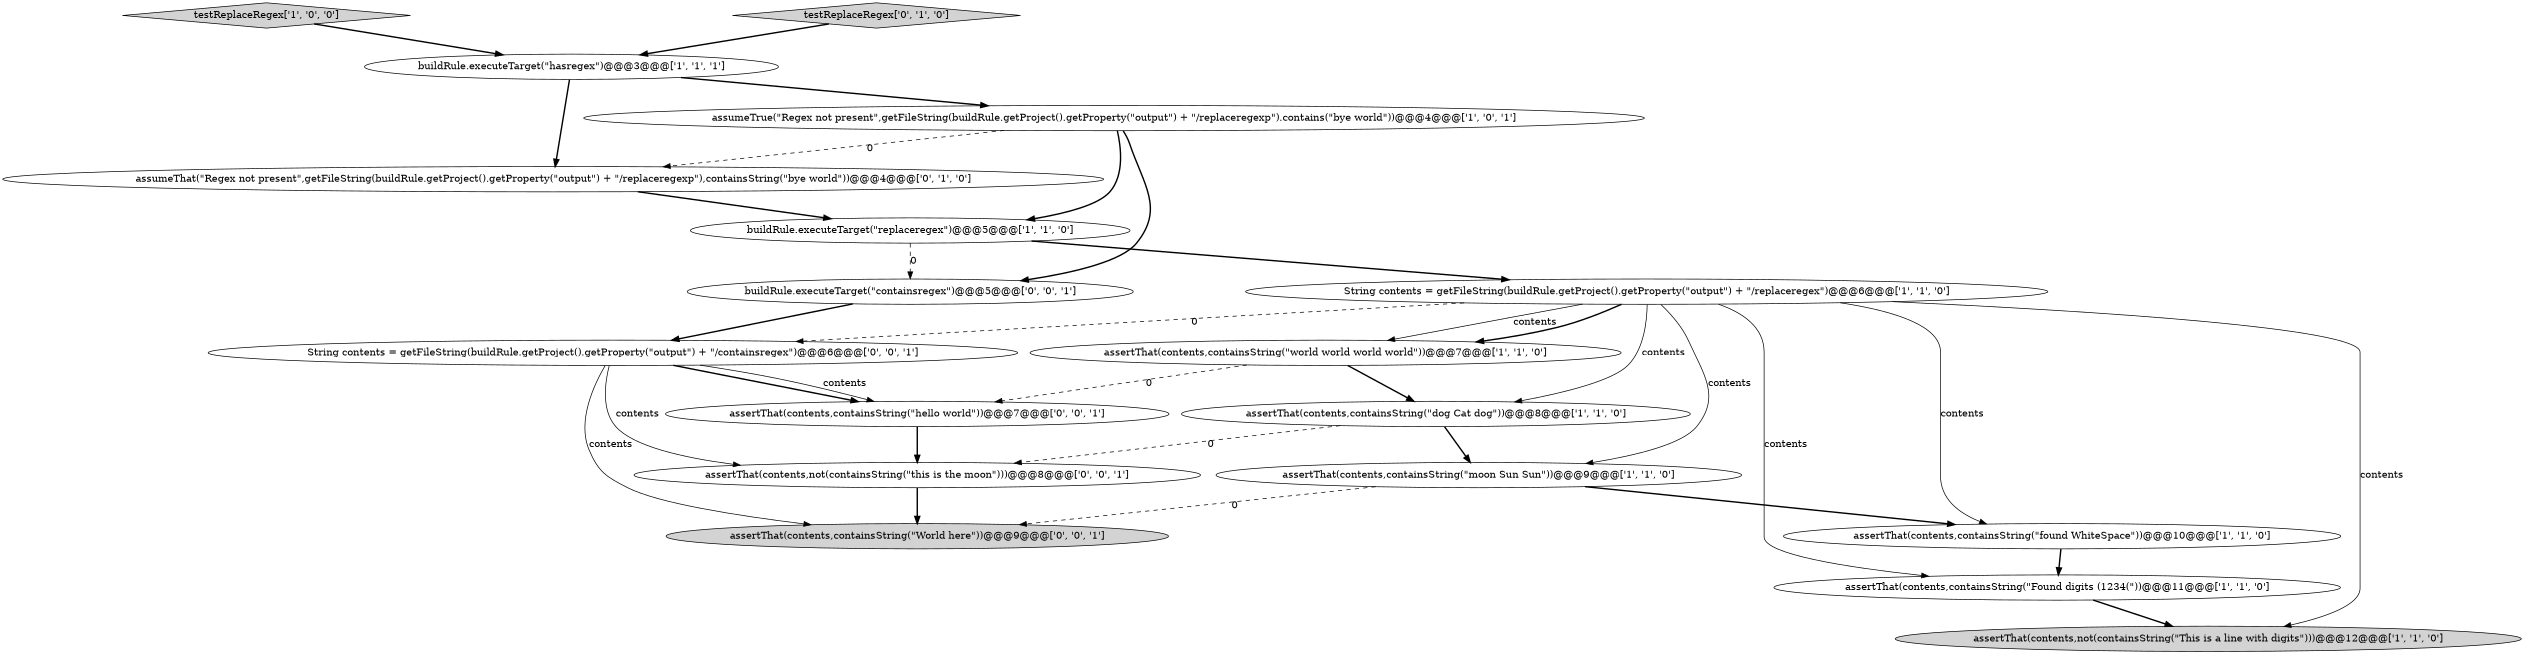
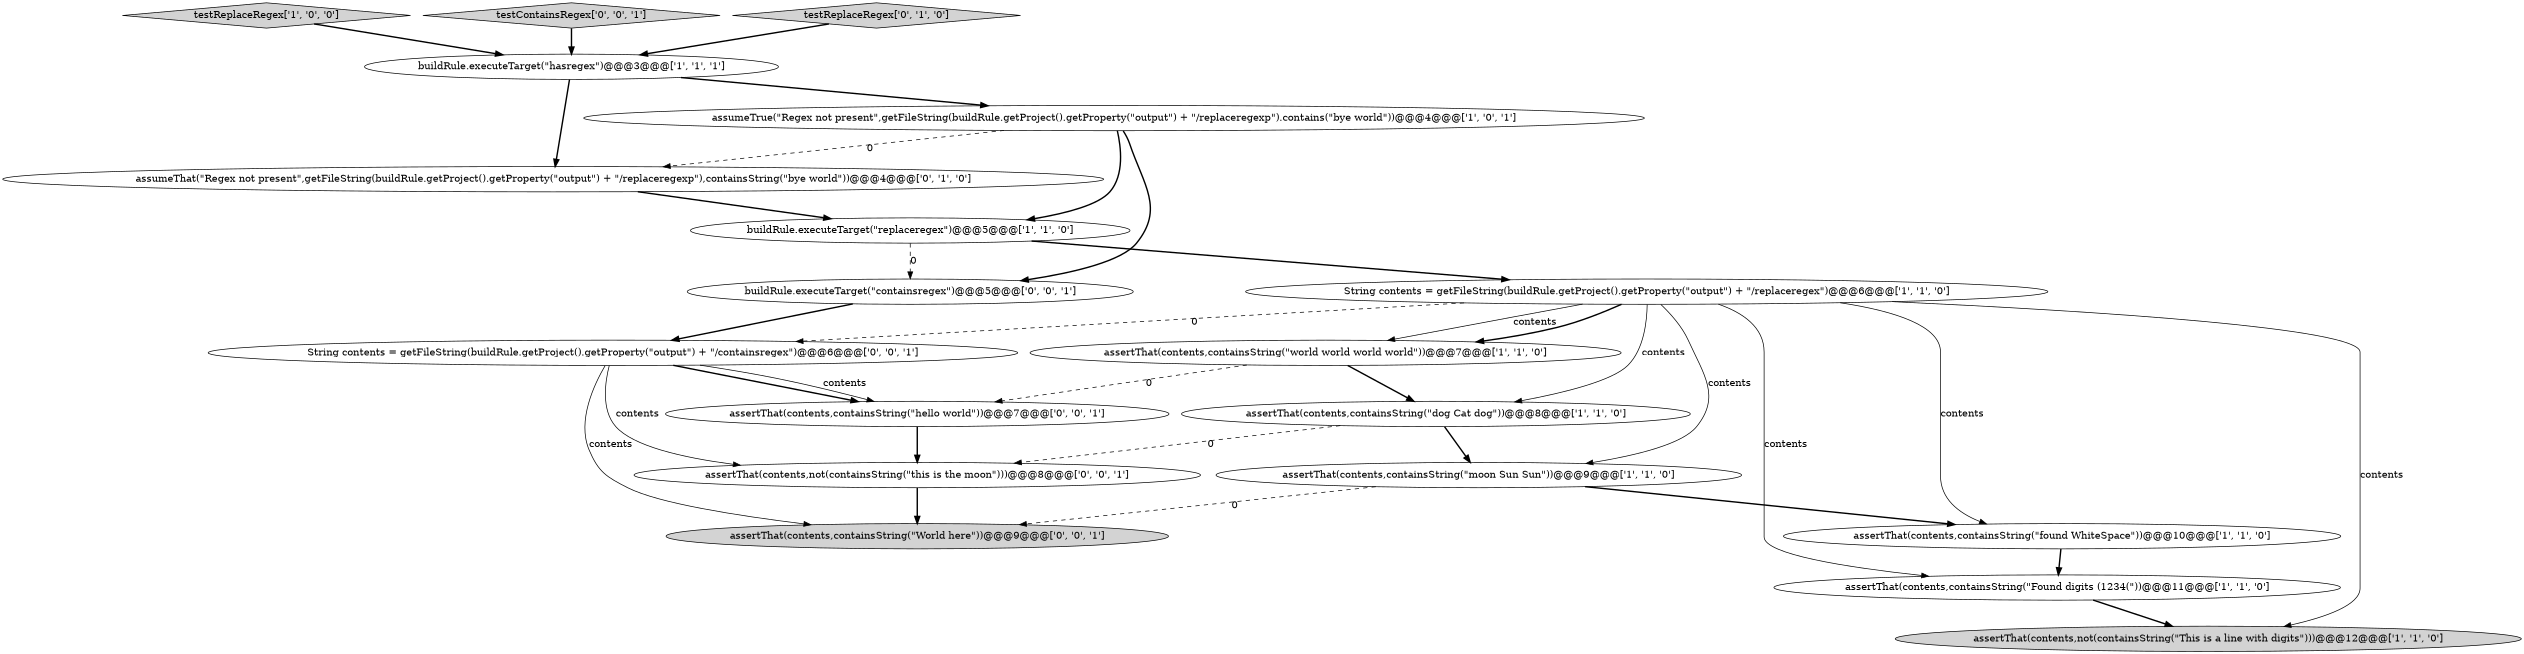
none -> (571, 15)
